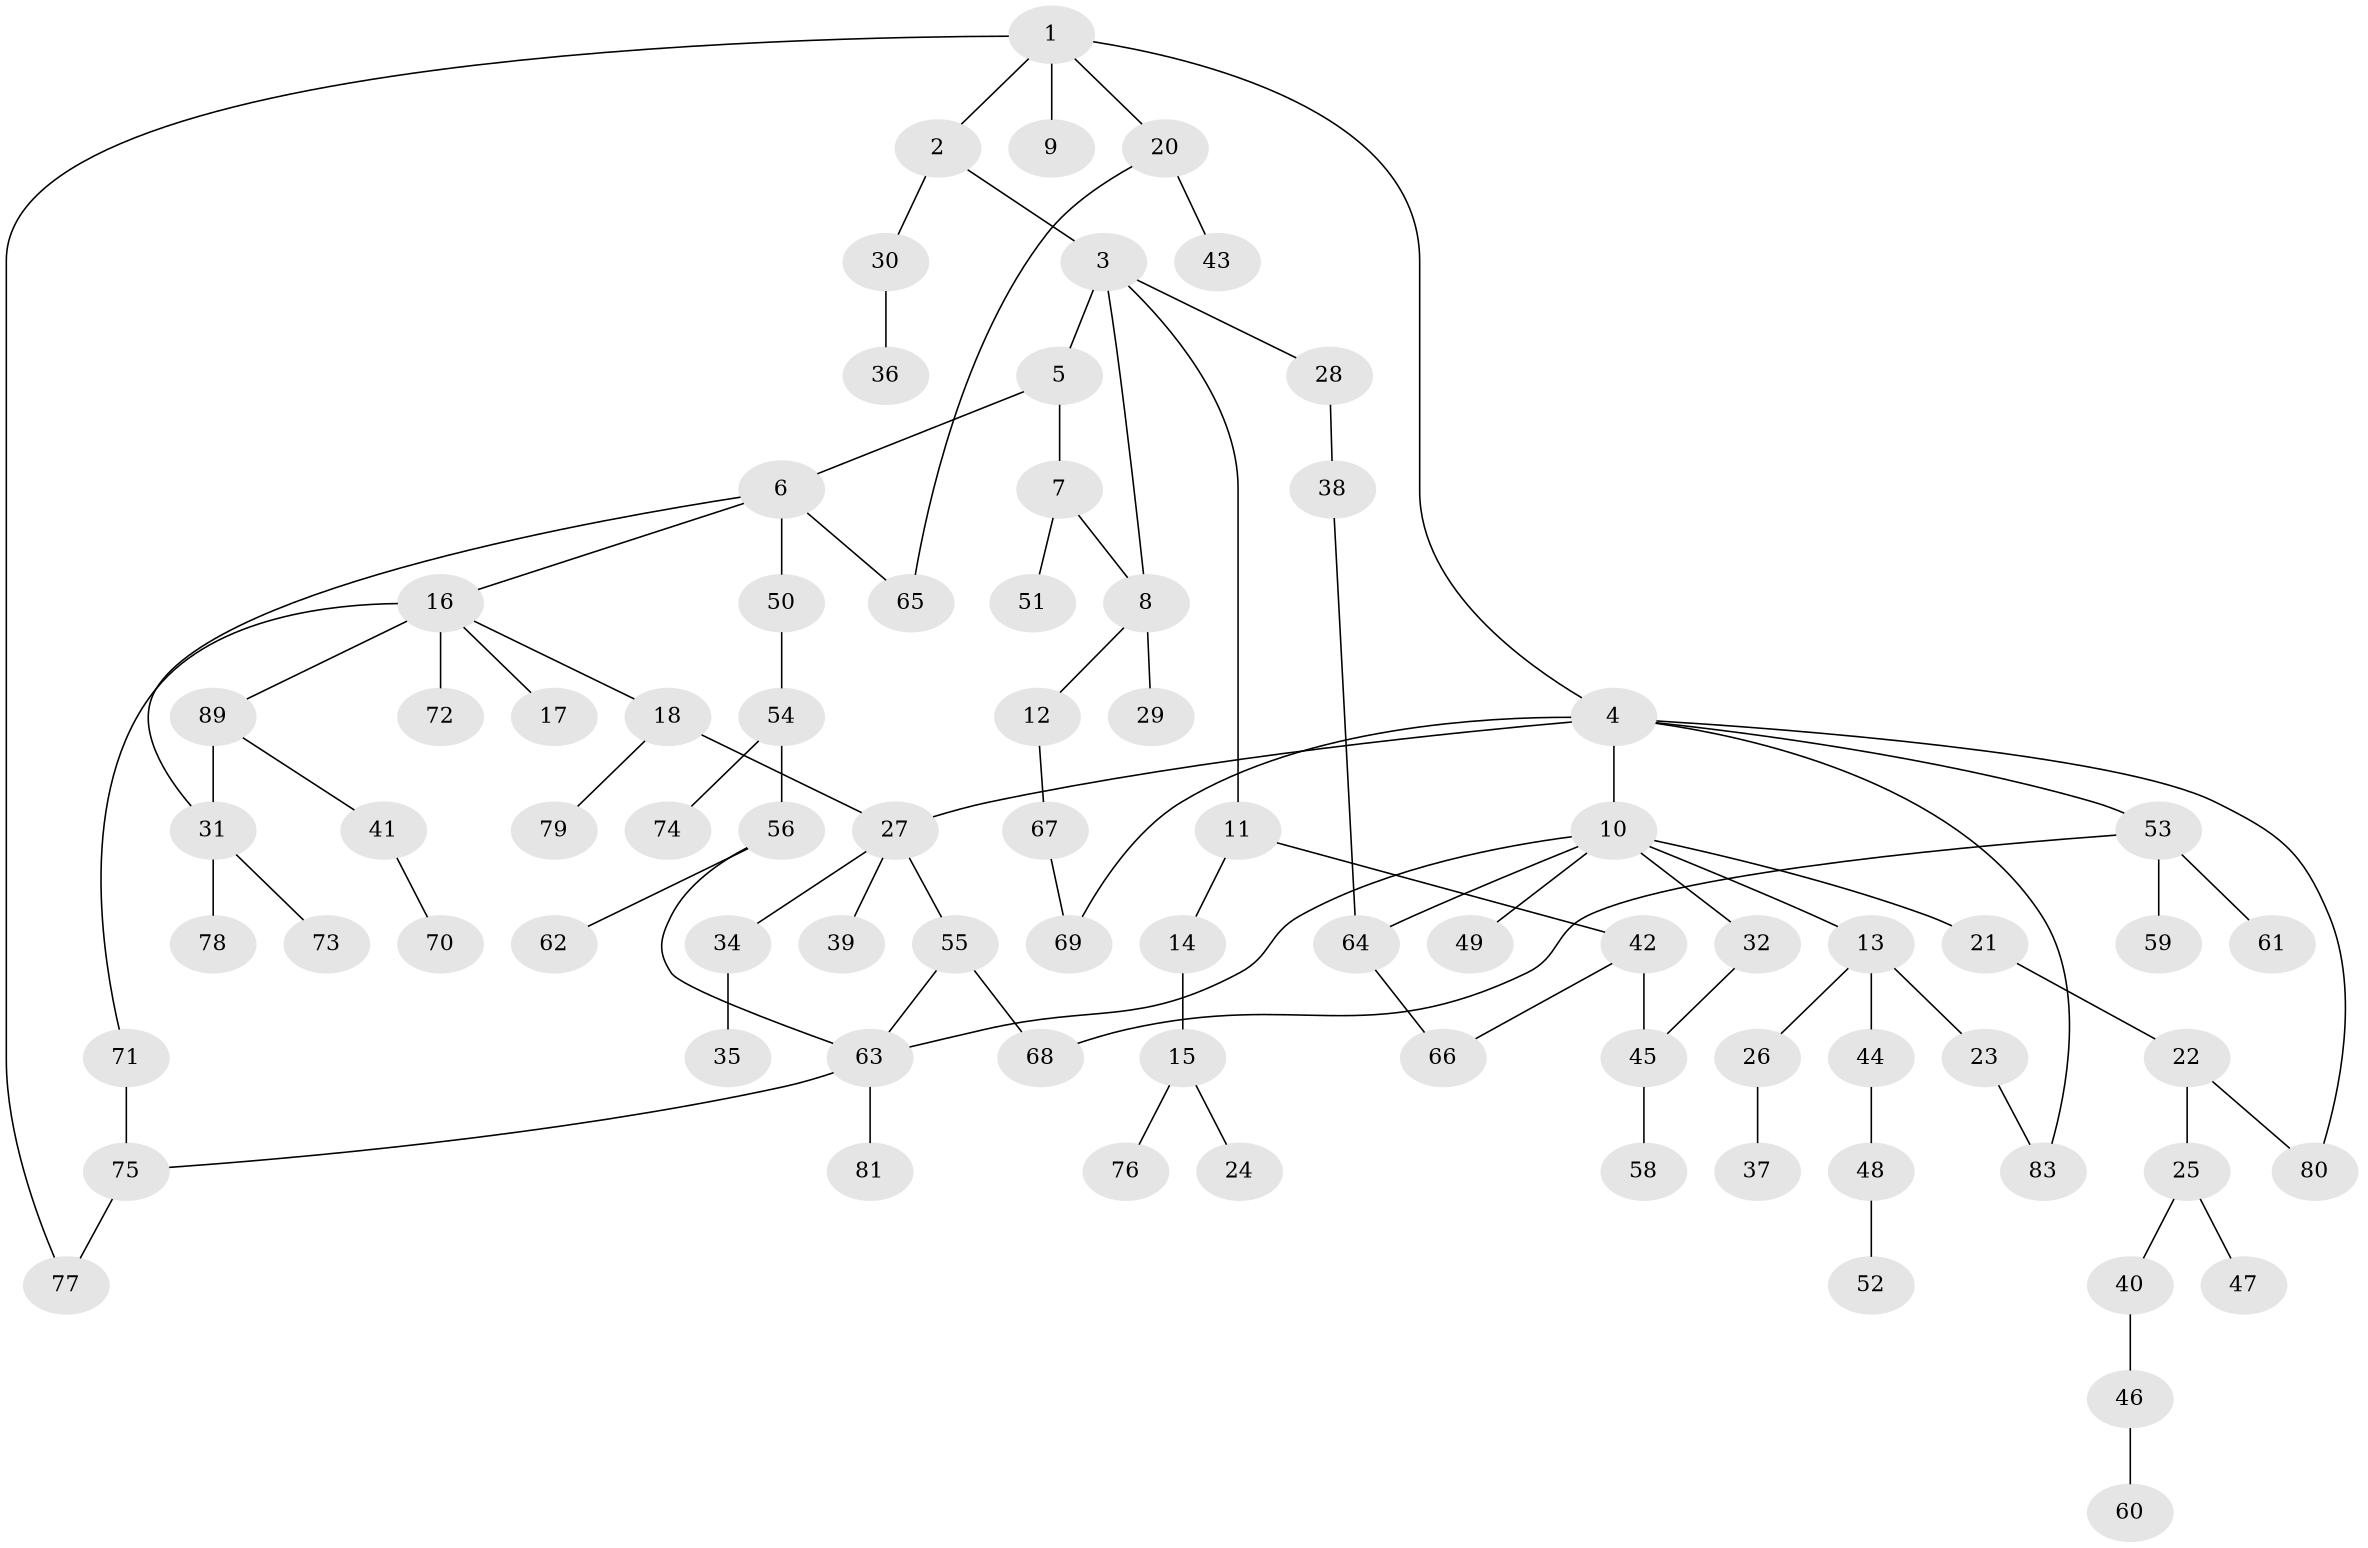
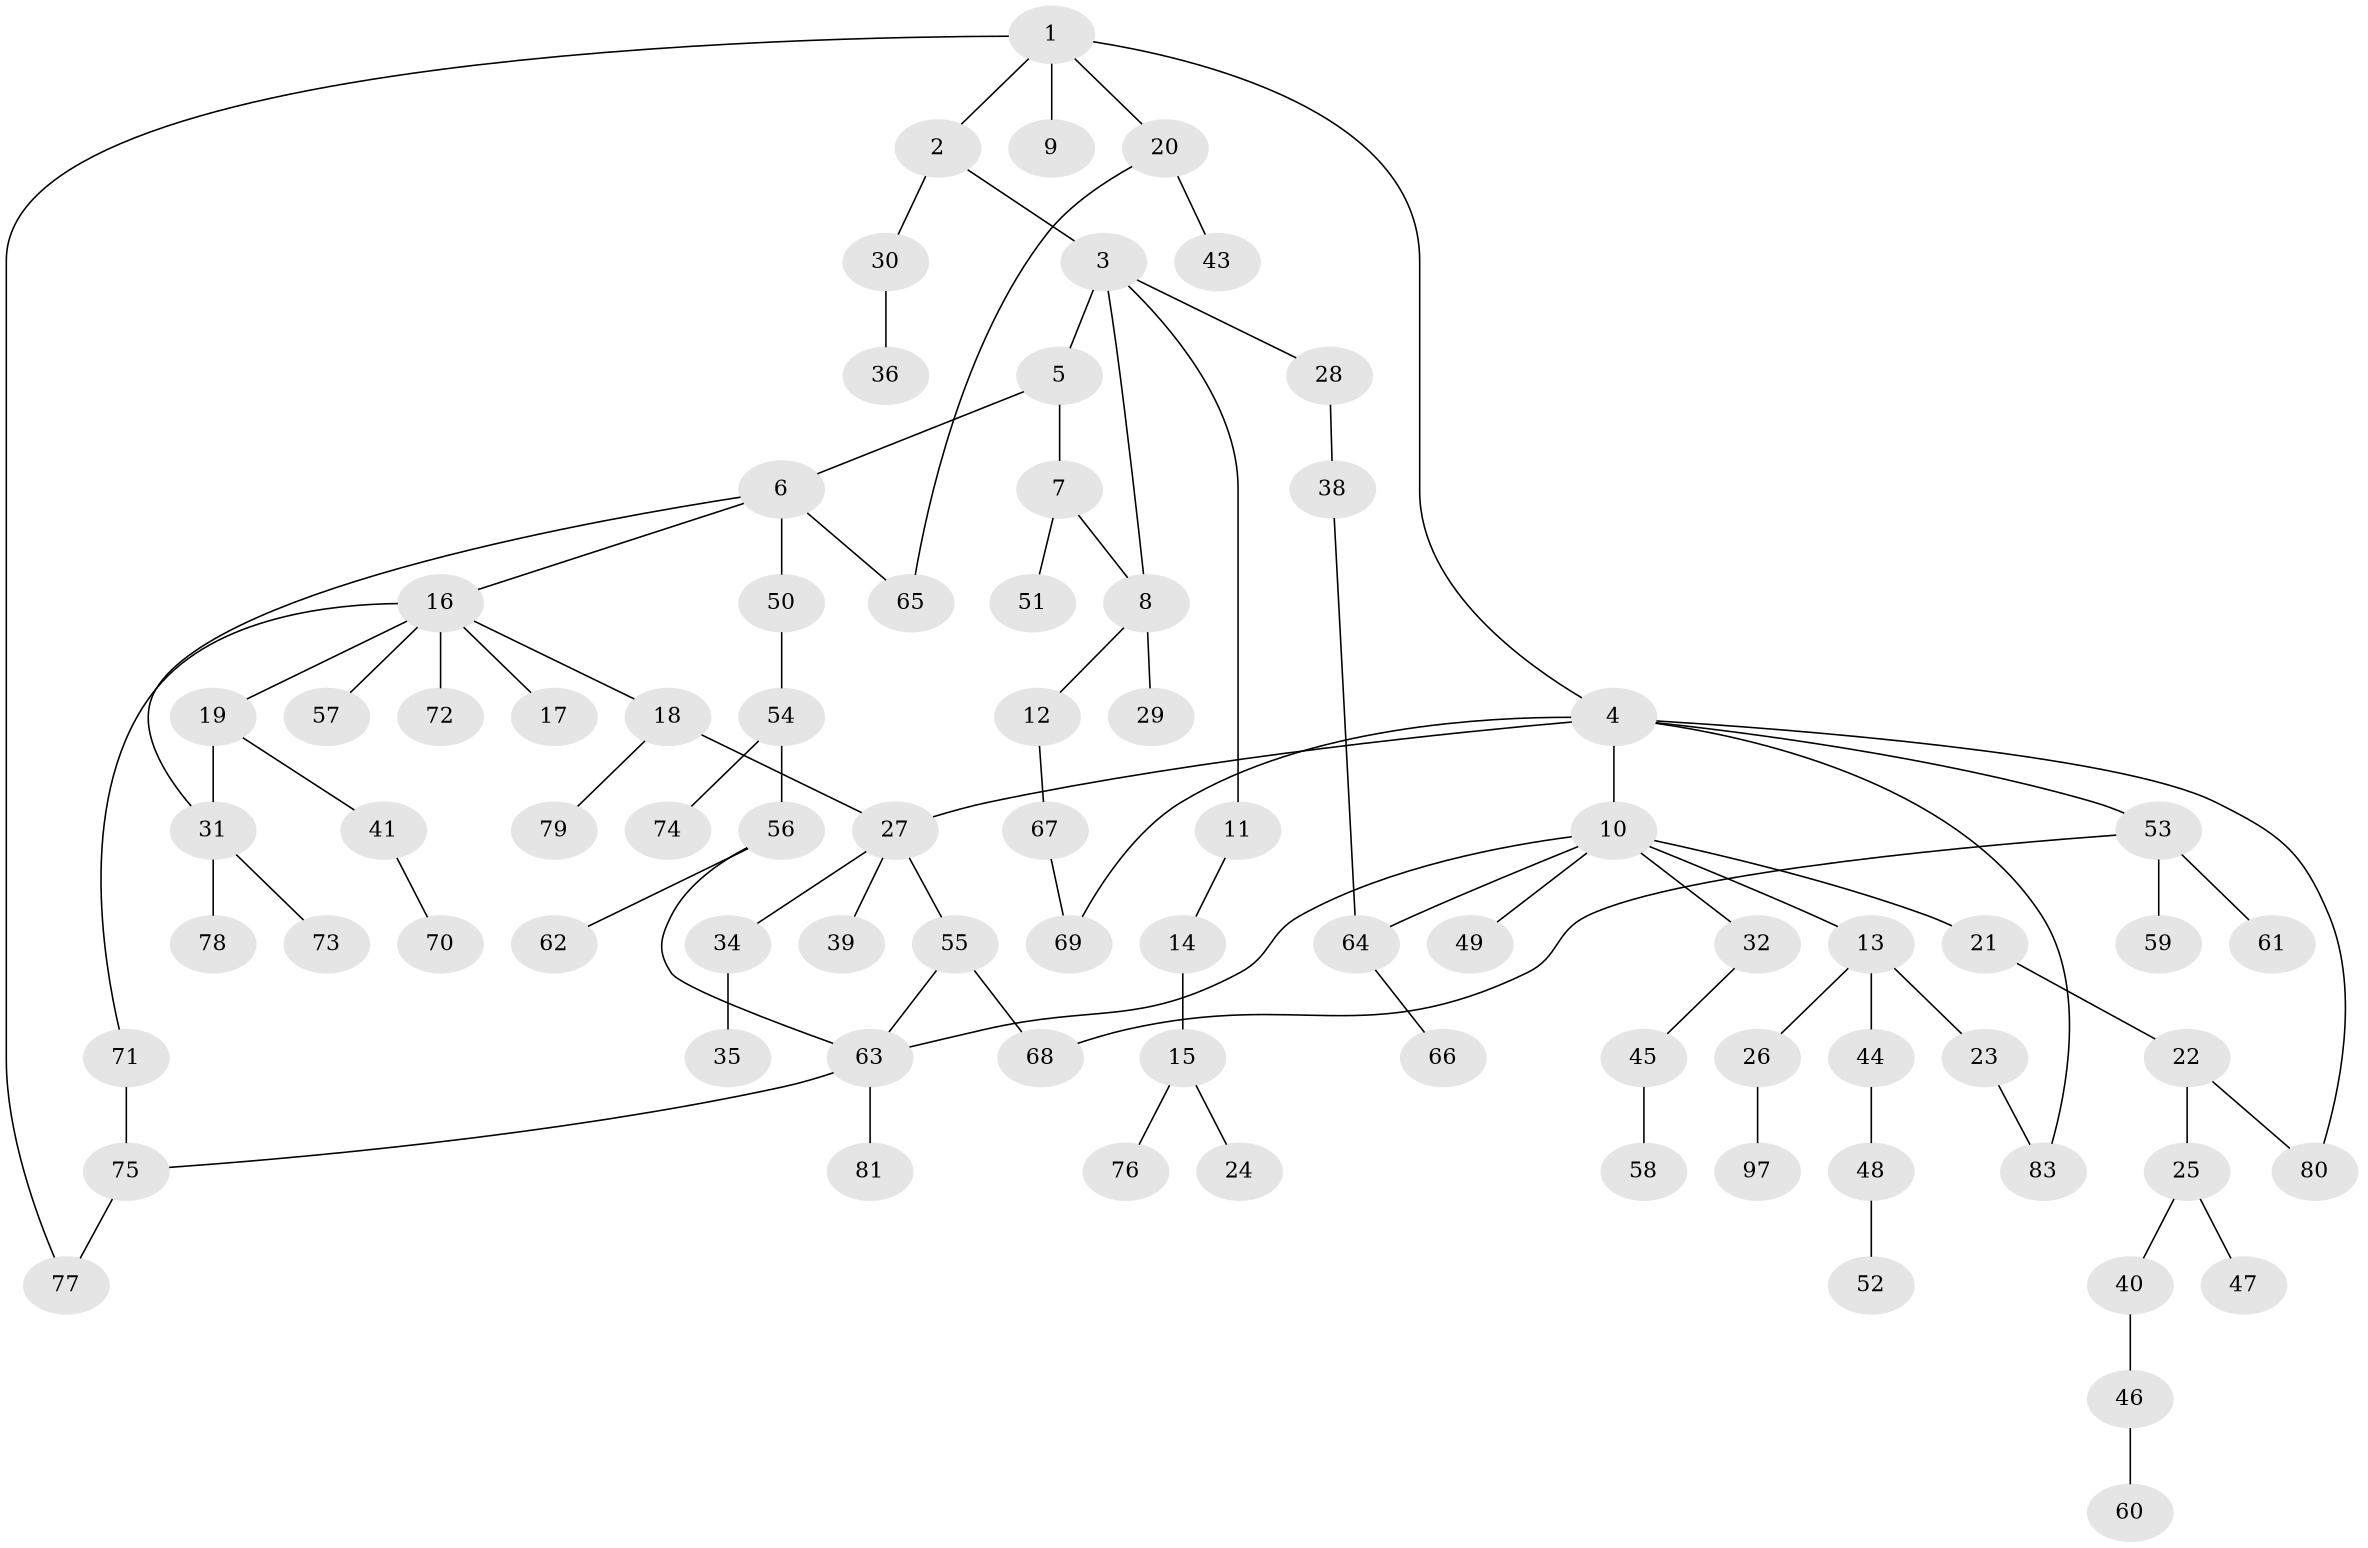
(213, 717) -> (213, 717)
none -> (327, 717)
(1644, 944) -> none
(1758, 1172) -> (1758, 1172)
